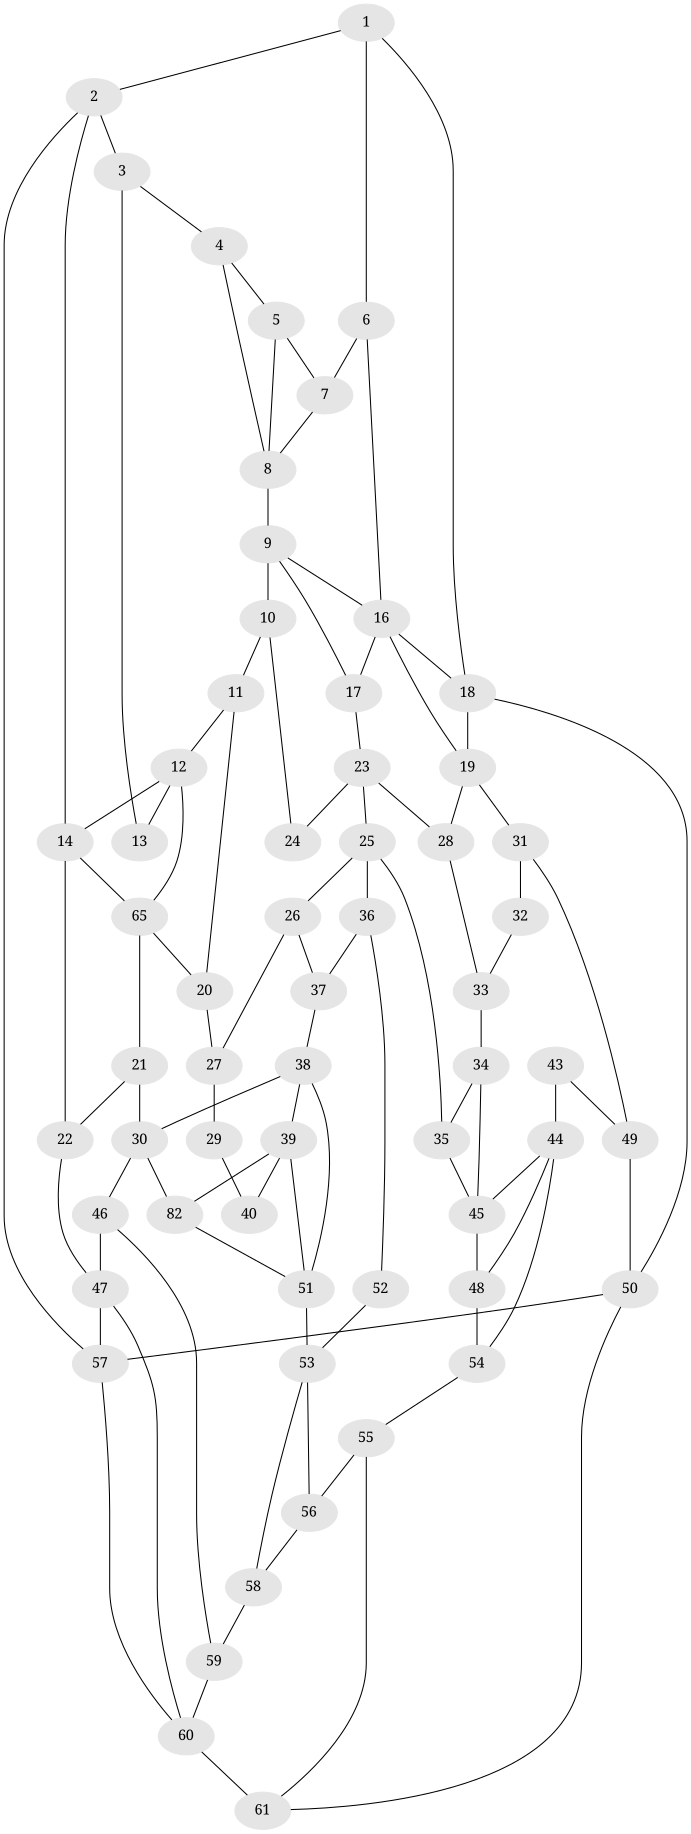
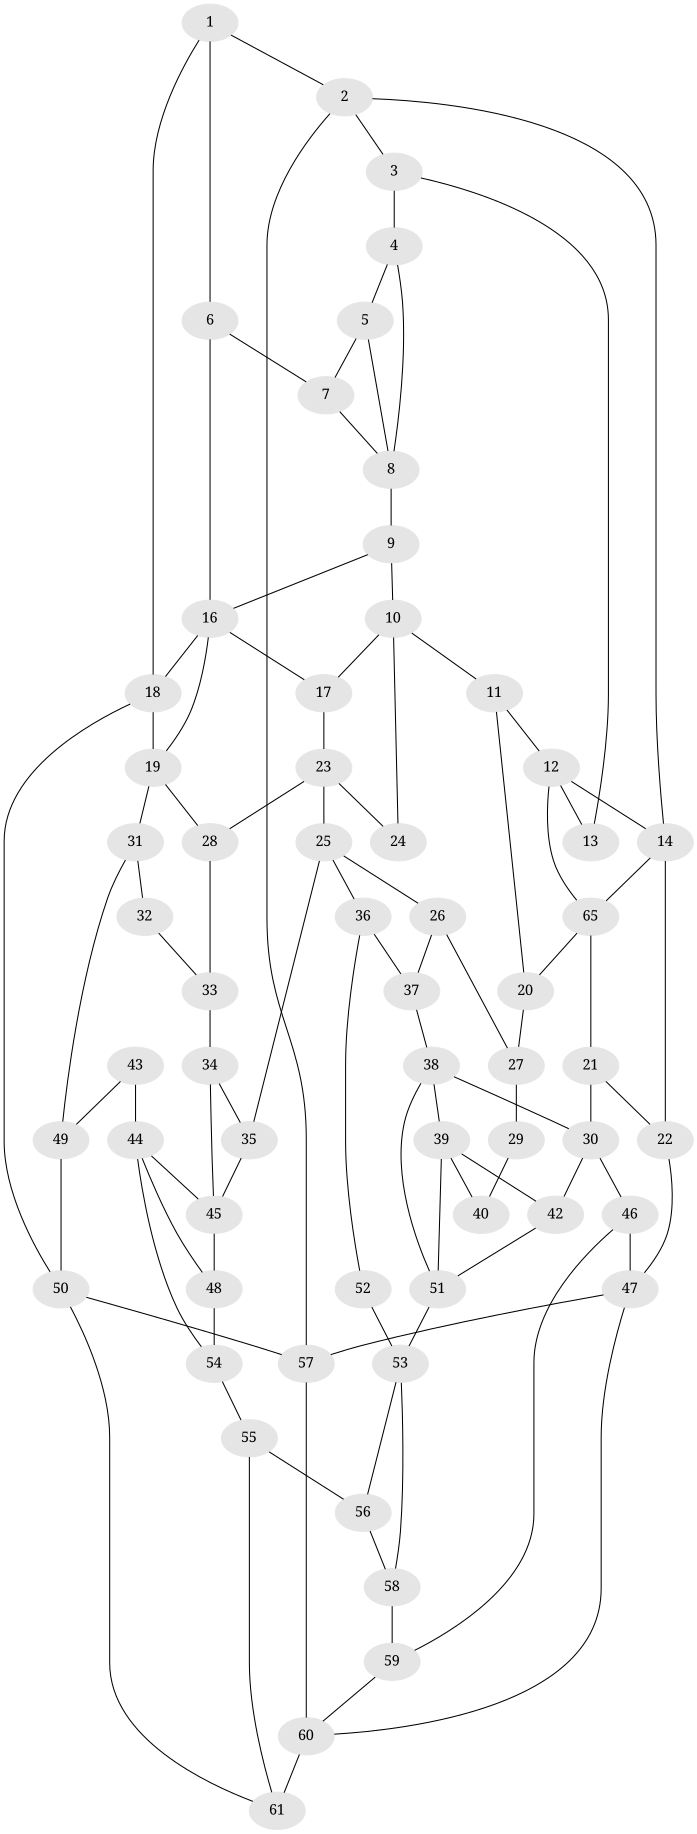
(315, 617) -> (359, 656)
(175, 1215) -> (556, 1215)
